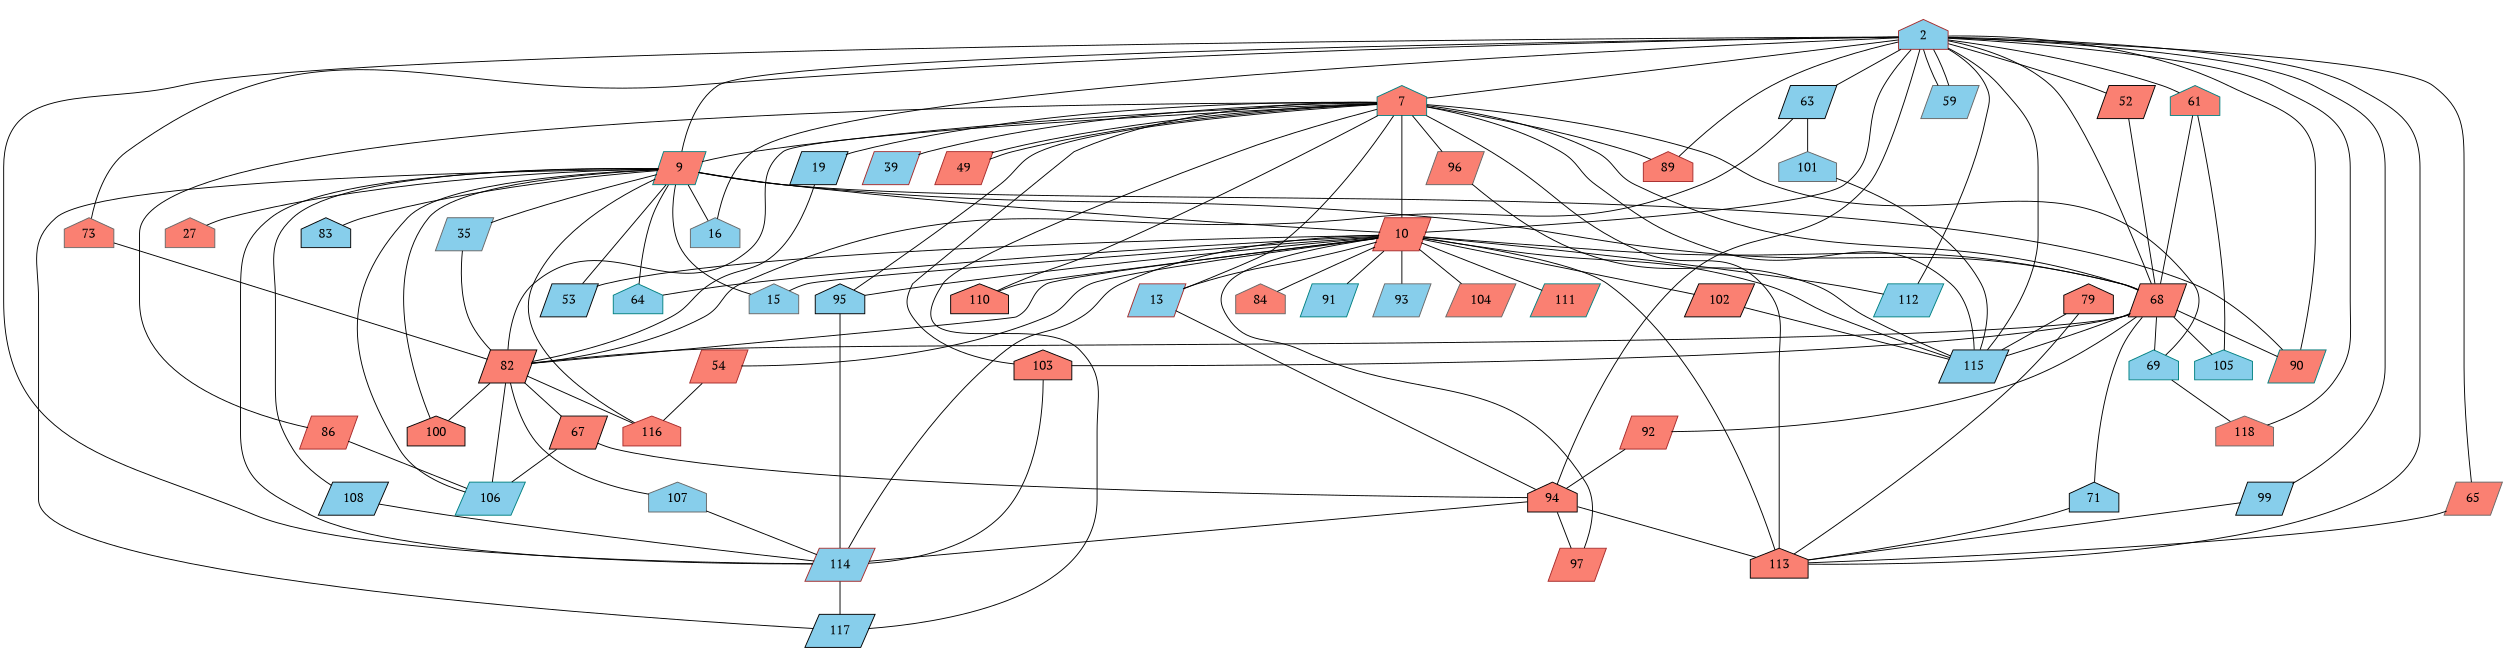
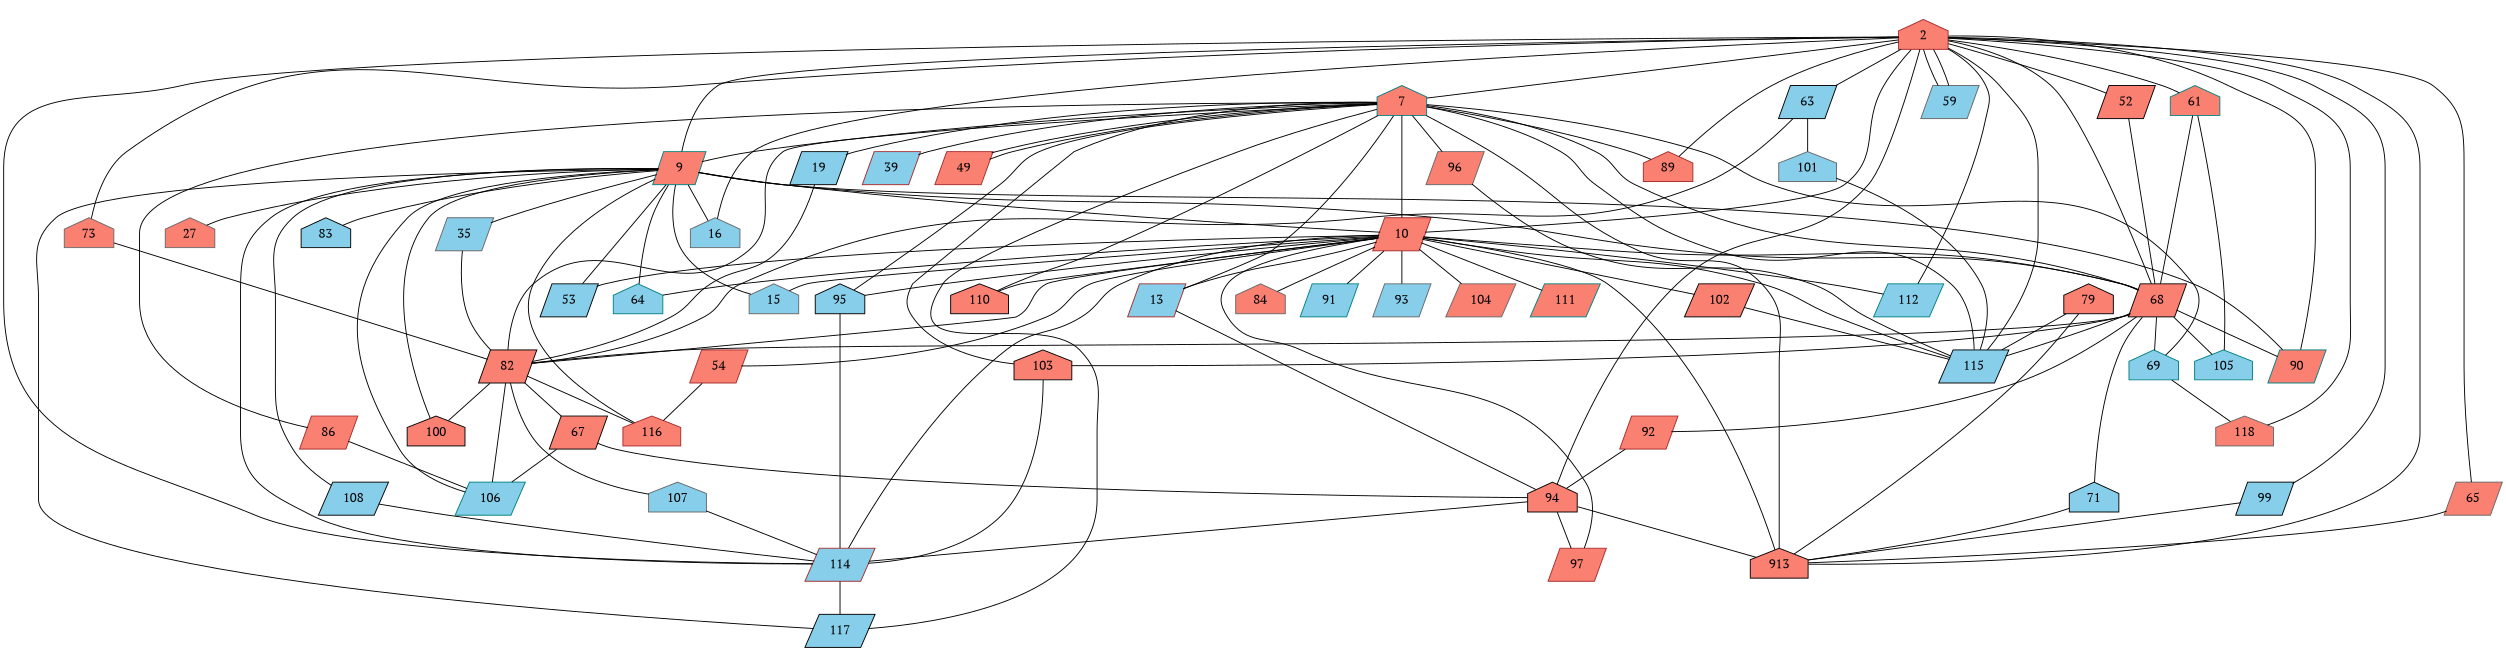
(1923, 36) -> (1923, 36)
(1779, 565) -> (1779, 565)
